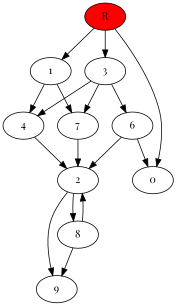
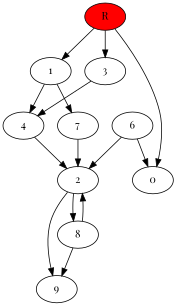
(93, 95) -> none
(117, 95) -> none
